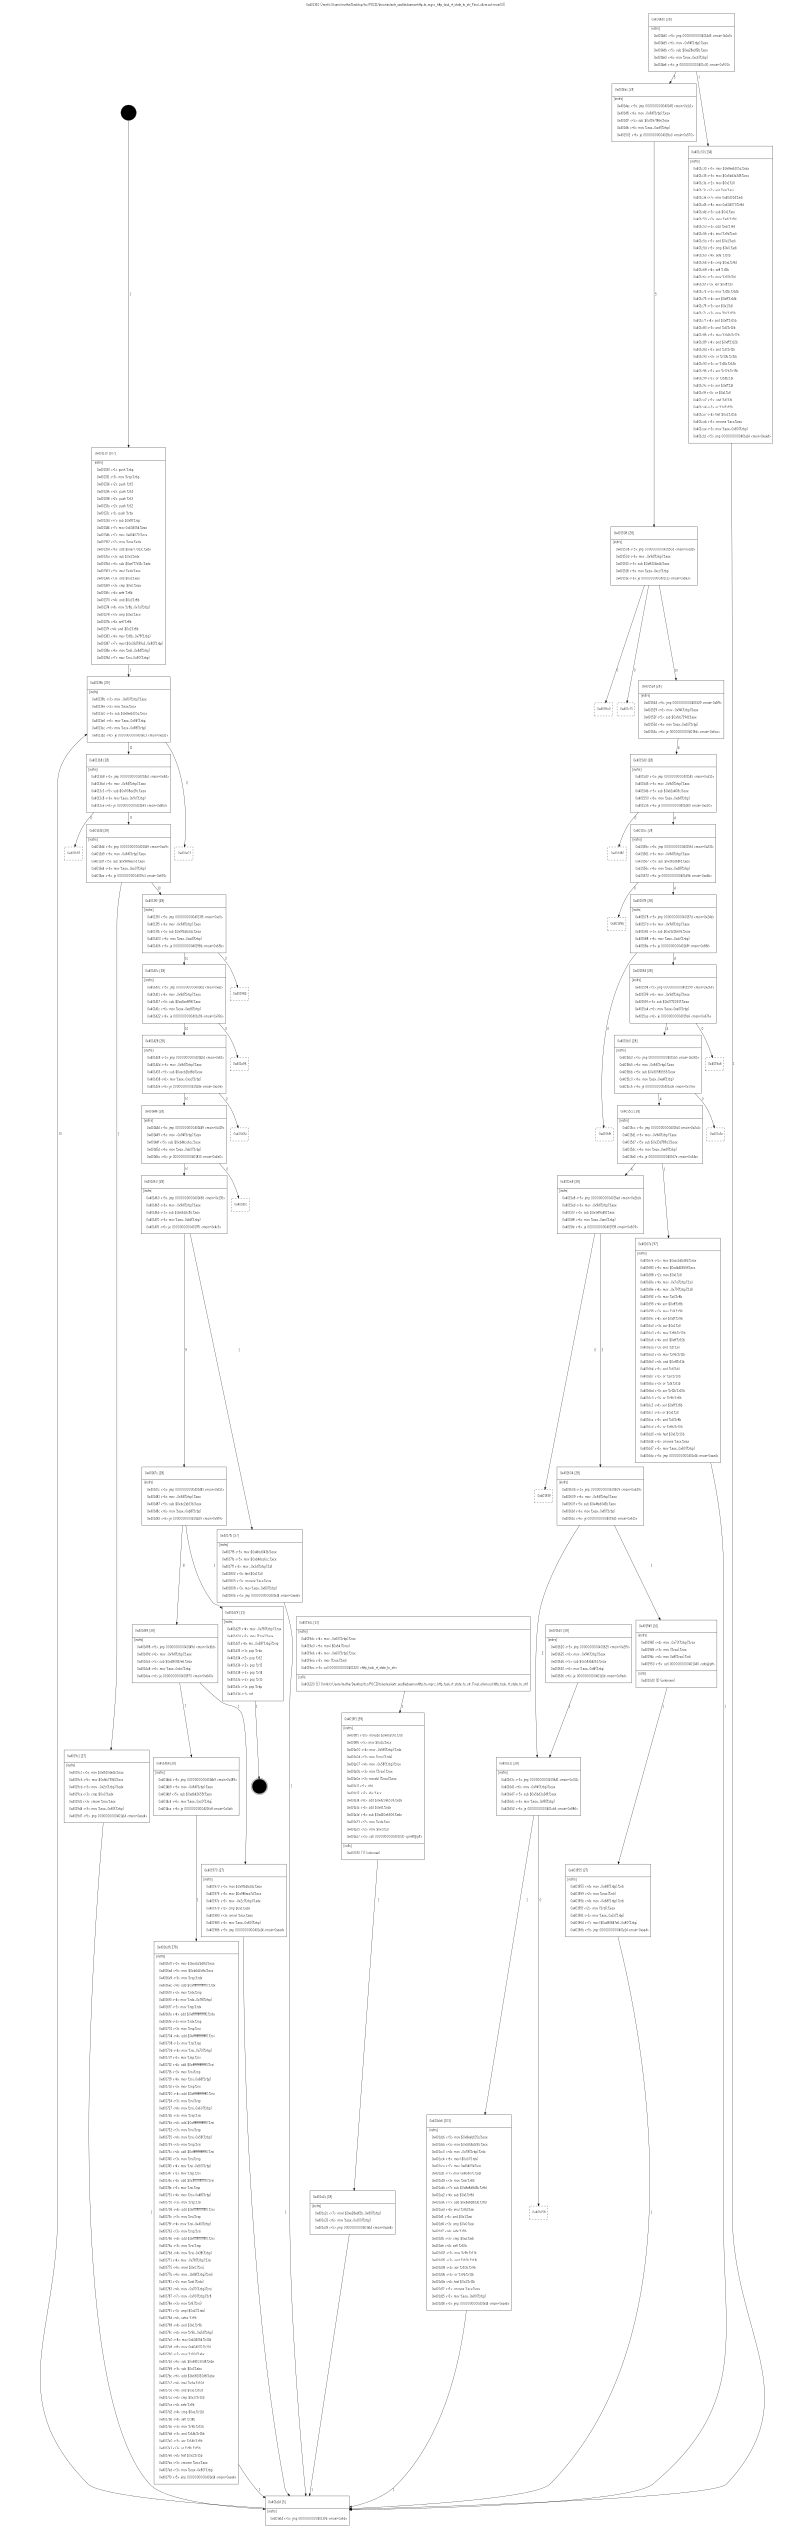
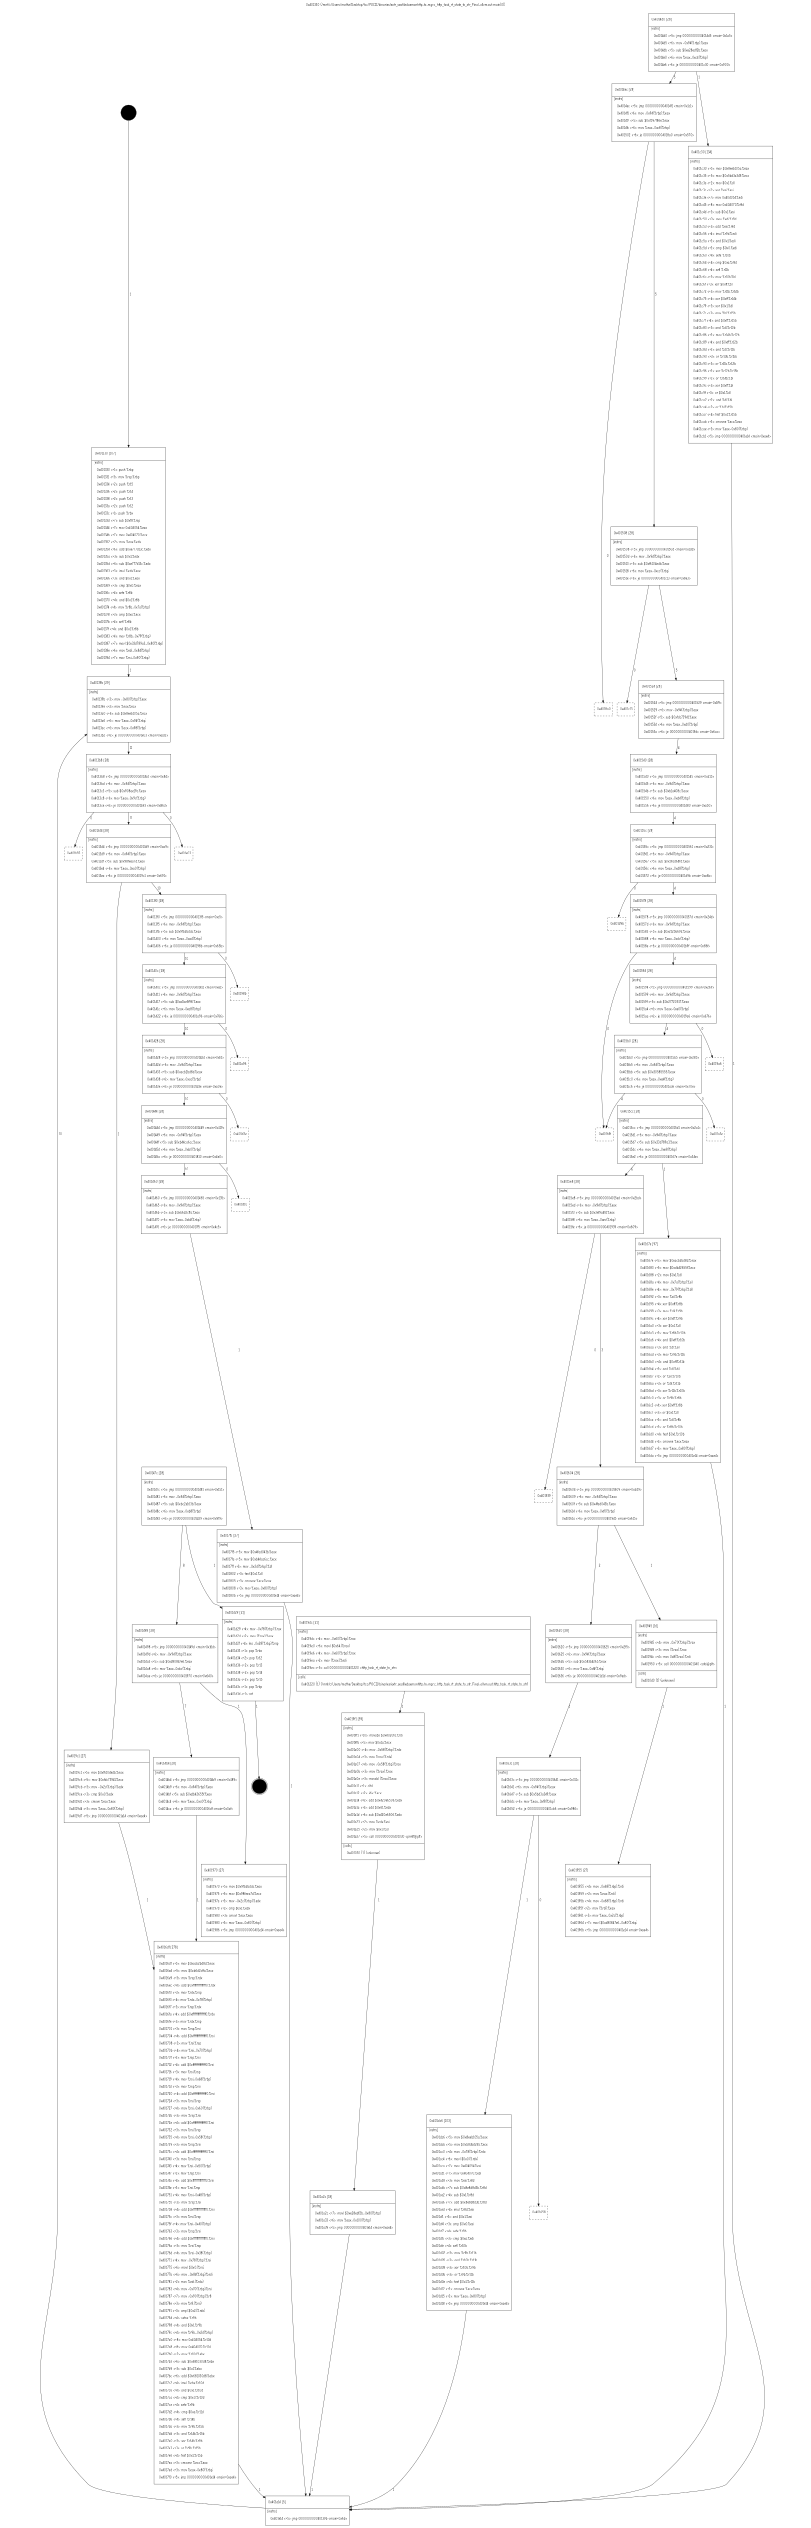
(625, 643) -> (608, 420)
(676, 671) -> (676, 671)
(184, 792) -> (175, 827)
(617, 853) -> none
(659, 1098) -> (614, 1108)
(184, 1349) -> none
(537, 1635) -> (595, 1574)
(91, 2217) -> (138, 1895)
(253, 2217) -> none
(634, 2320) -> none
